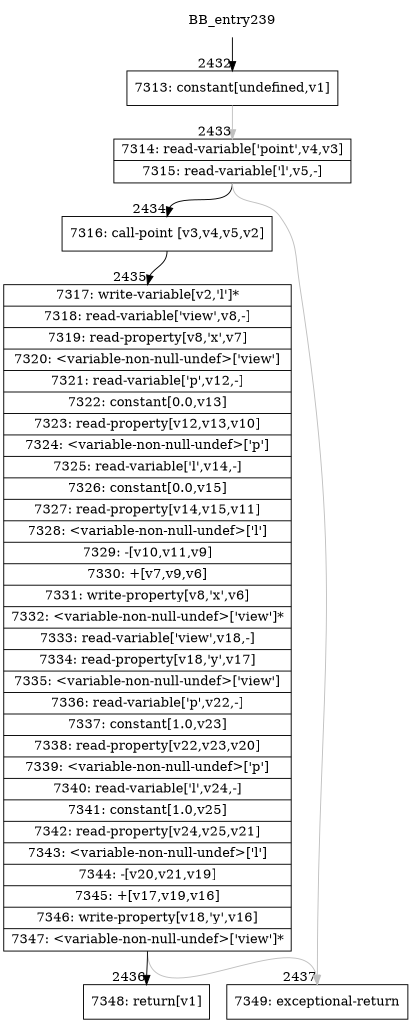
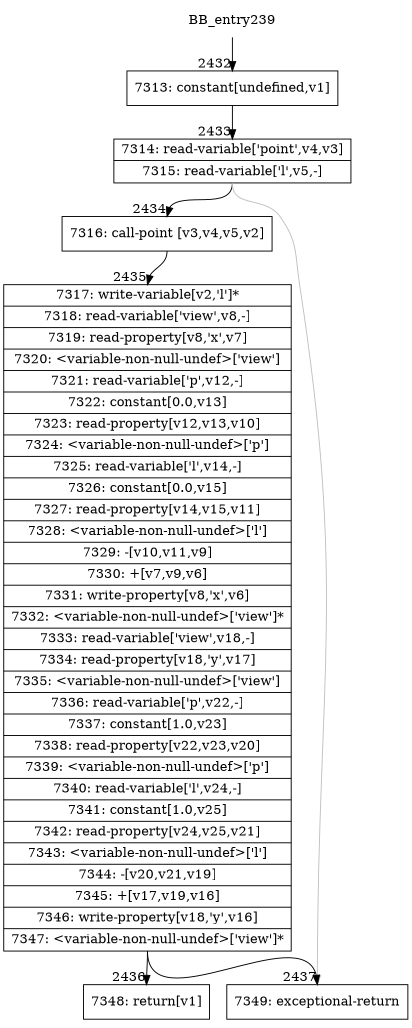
(232, 118) -> (232, 118)
(228, 969) -> (228, 969)
